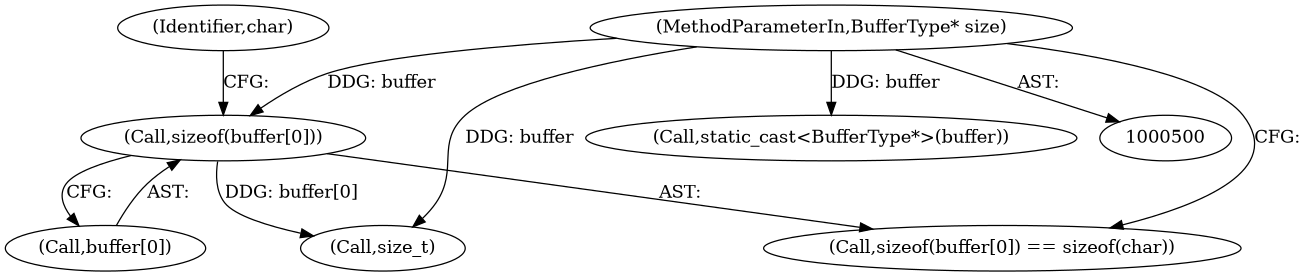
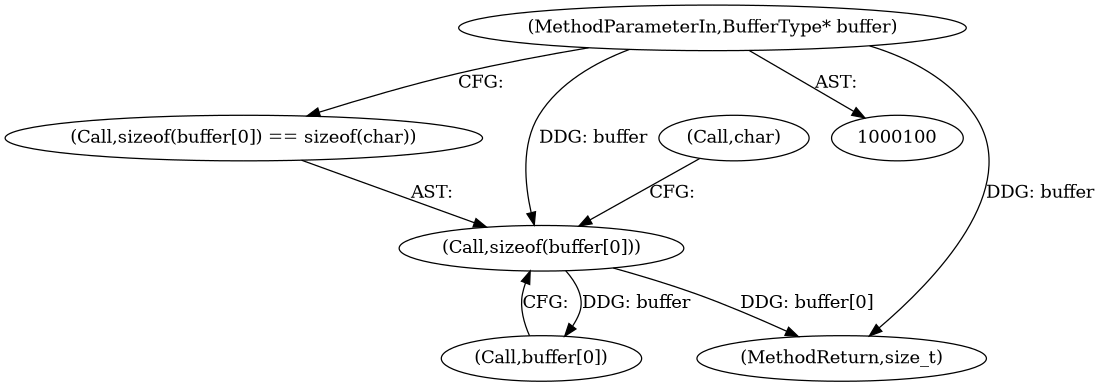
(223, 28) -> (734, 138)
(831, 28) -> (712, 28)
(831, 138) -> none
(1166, 138) -> (897, 138)
(593, 190) -> (388, 191)
(92, 193) -> (636, 303)
(171, 193) -> (548, 303)
(383, 248) -> (842, 358)
